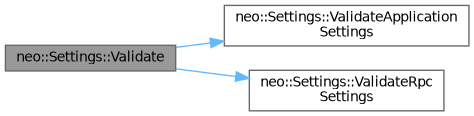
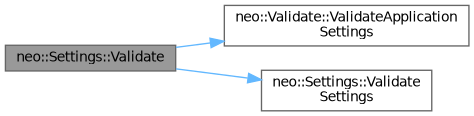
(347, 26) -> (347, 26)
(347, 91) -> (347, 91)
